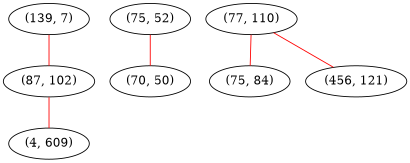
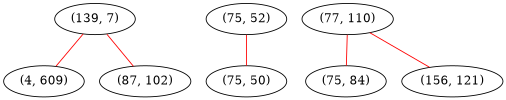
(150, 81) -> (246, 81)
(356, 81) -> (452, 81)
(49, 113) -> (70, 50)
